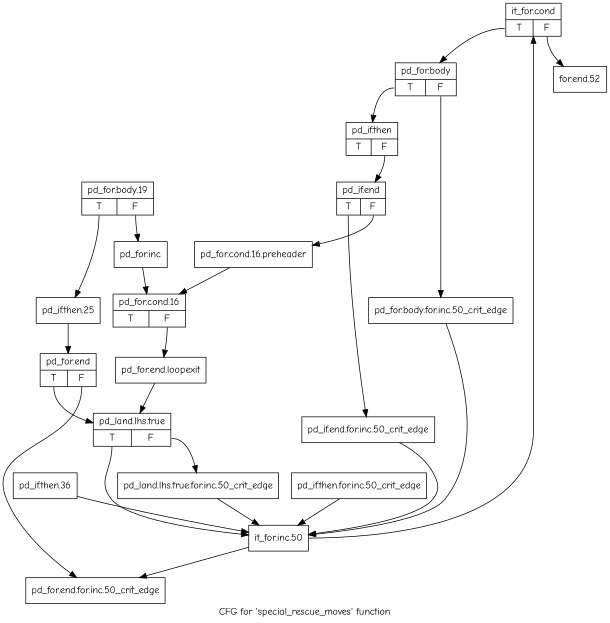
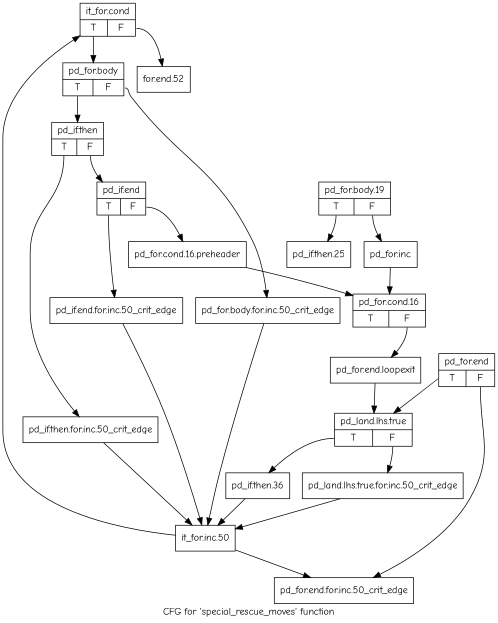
none -> (30, 285)
(68, 335) -> none
(147, 518) -> (302, 448)
